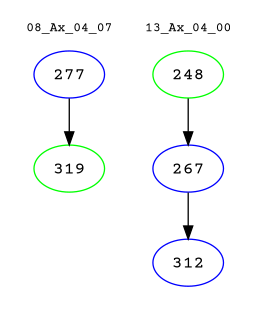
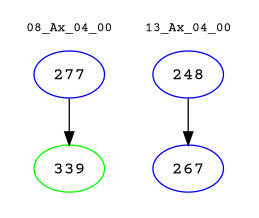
(70, 28) -> (70, 28)
(188, 74) -> (188, 74)
(69, 169) -> (69, 169)
(188, 263) -> none
